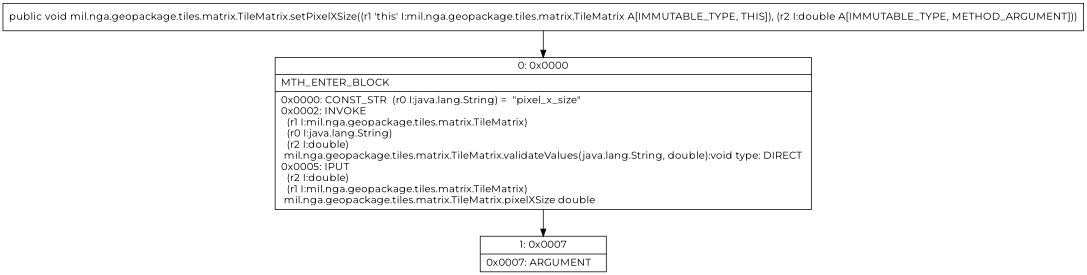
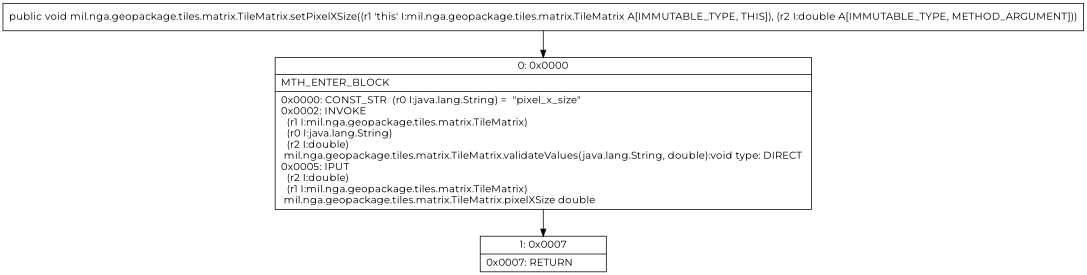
(543, 263) -> (534, 263)
